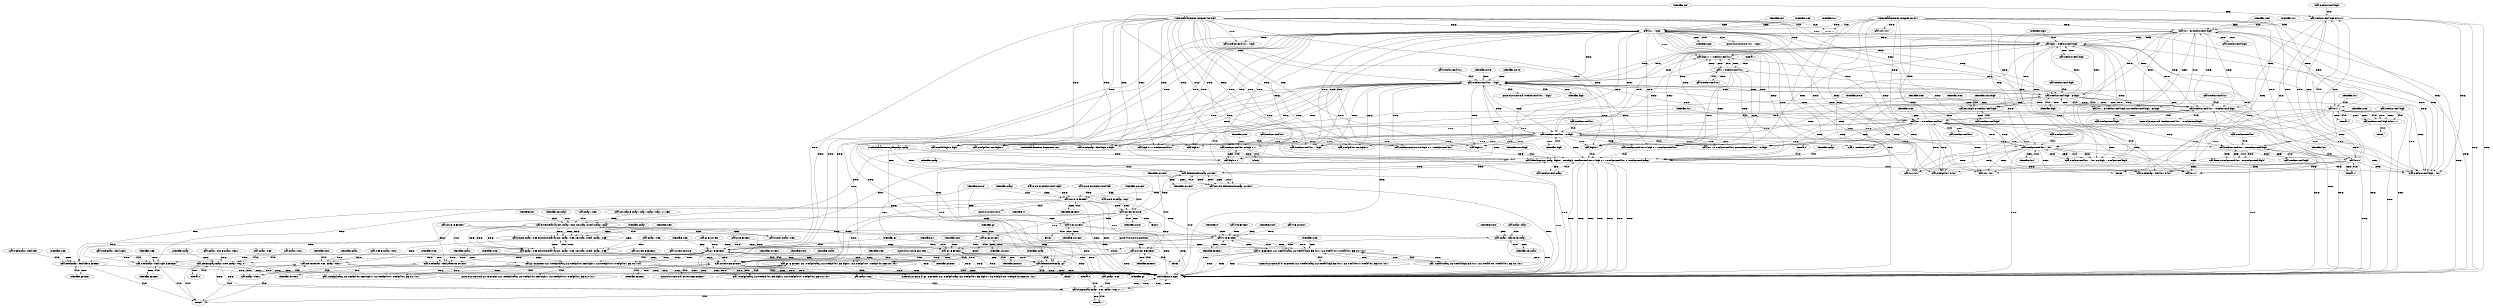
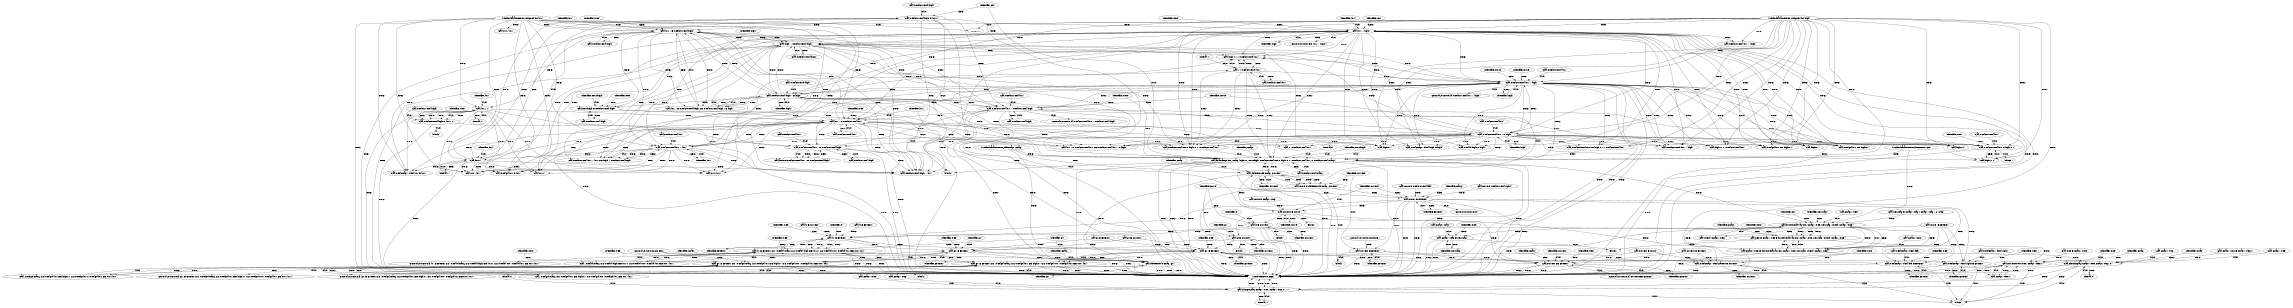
(1320, 127) -> (909, 243)
